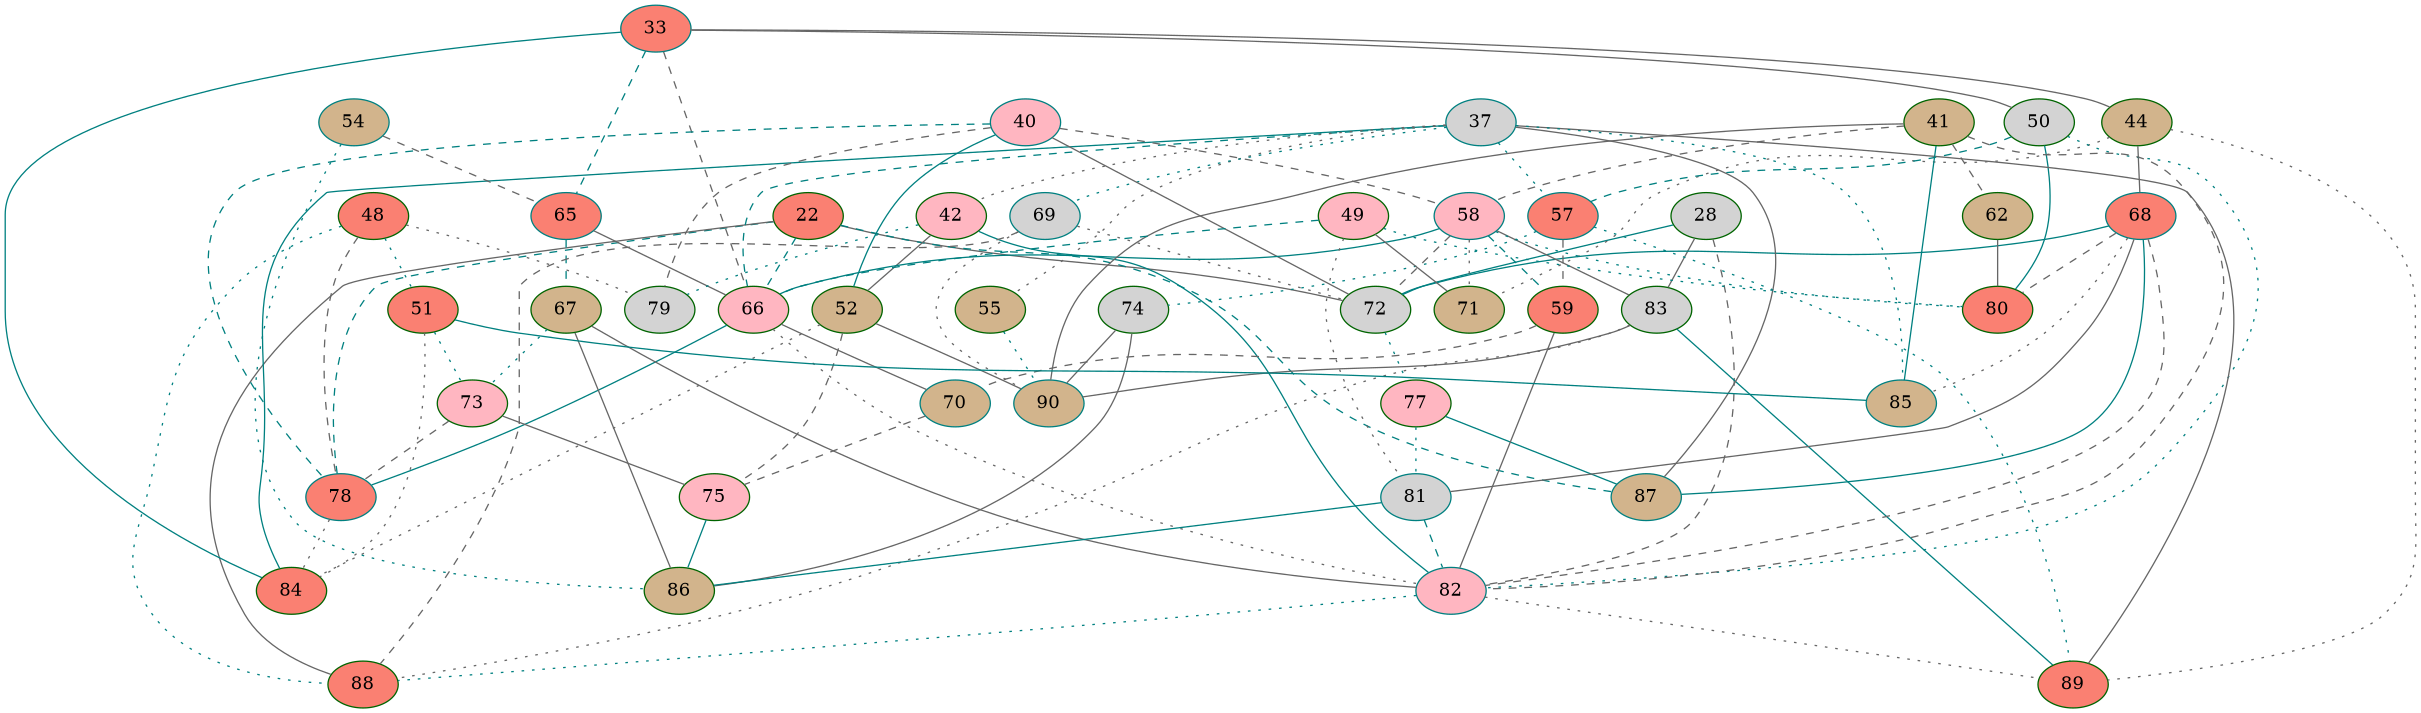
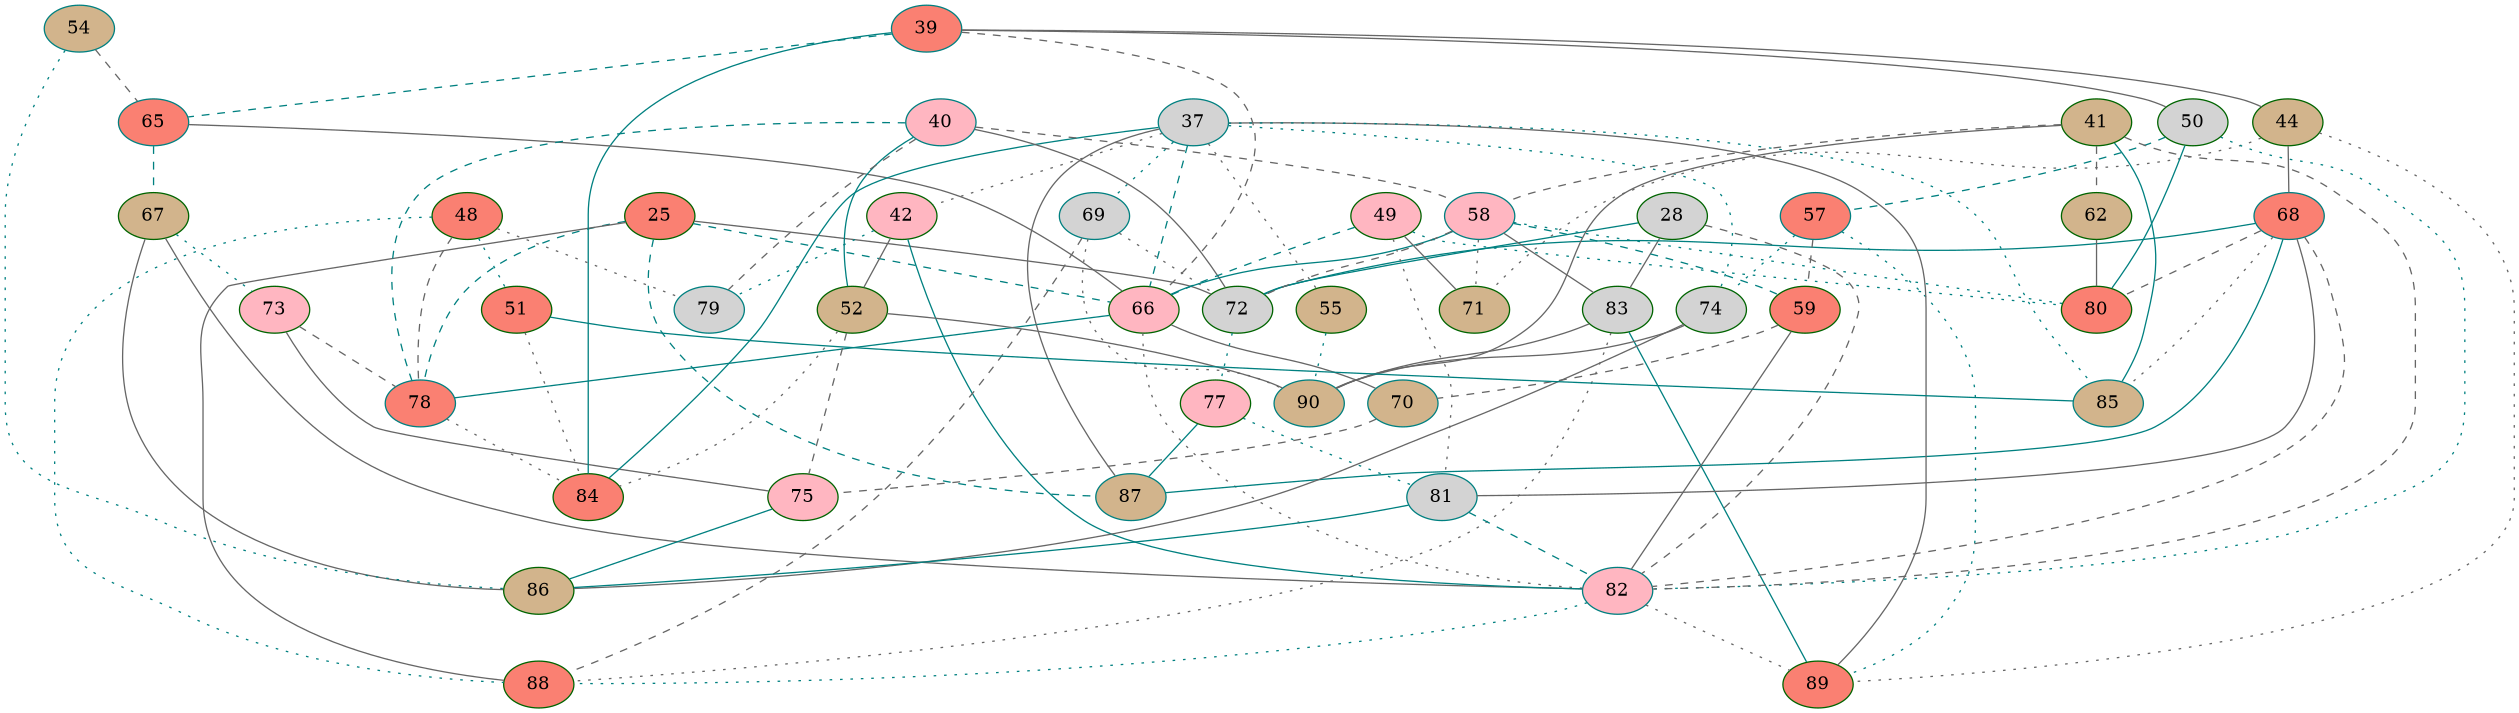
(656, 29) -> (927, 29)
(1522, 169) -> (1526, 150)
(808, 216) -> (660, 216)
(660, 310) -> (709, 310)
(448, 357) -> none
